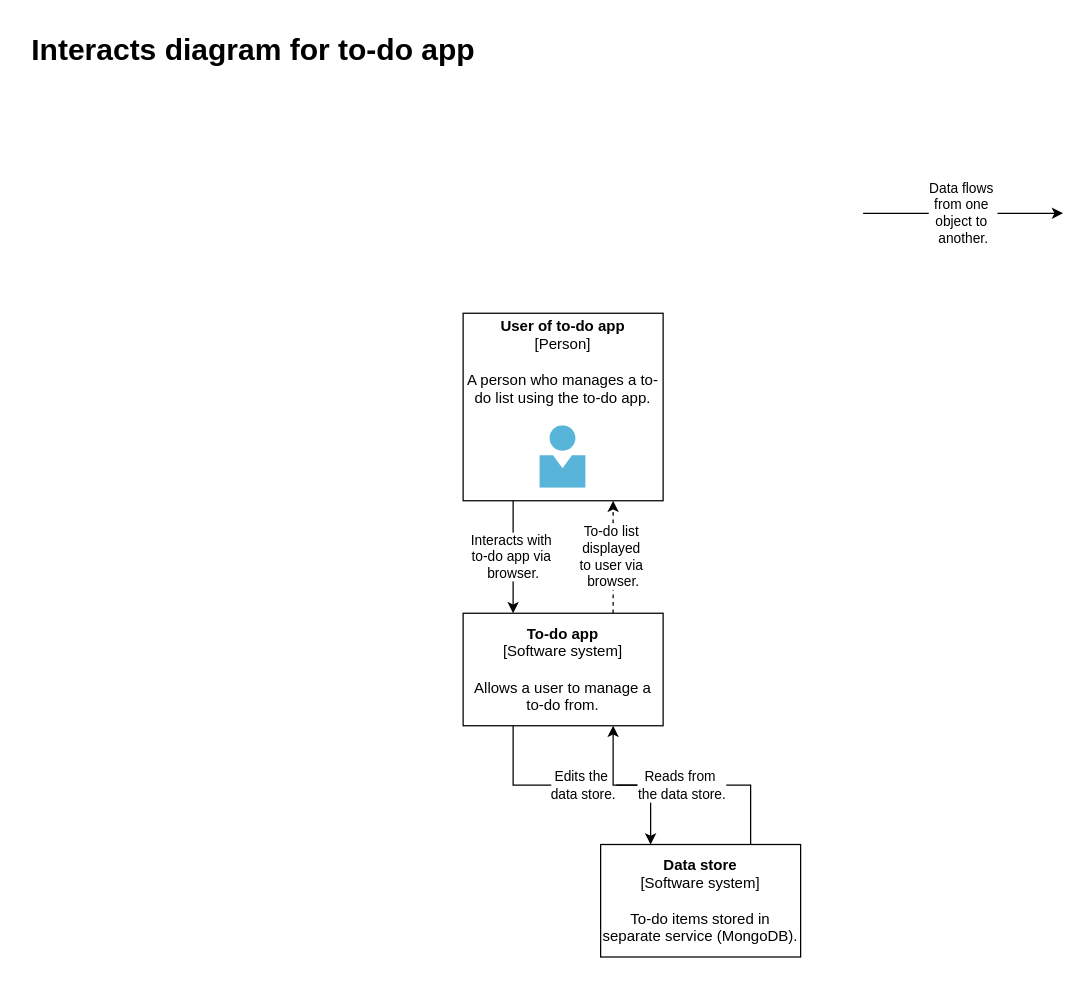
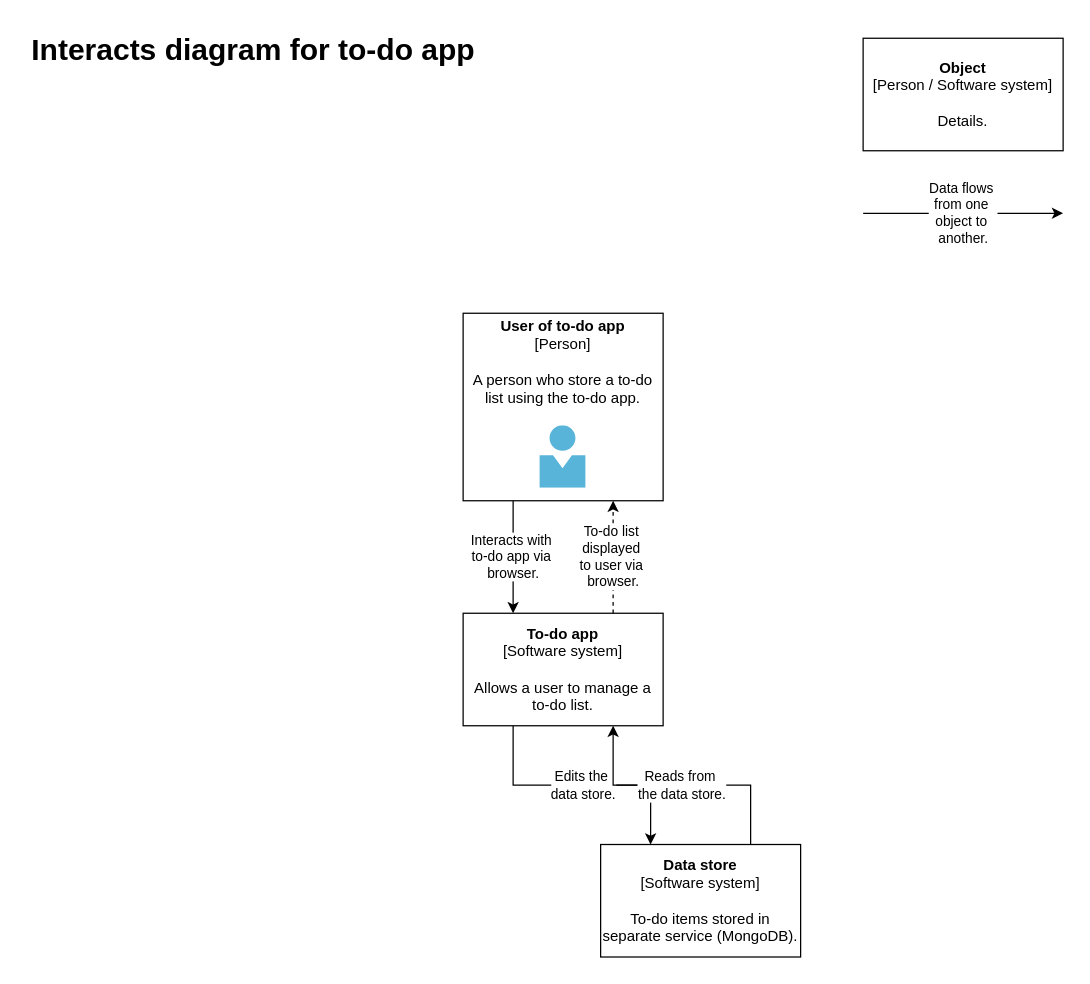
none -> (963, 94)
(563, 407) -> (563, 407)
(563, 669) -> (563, 669)
